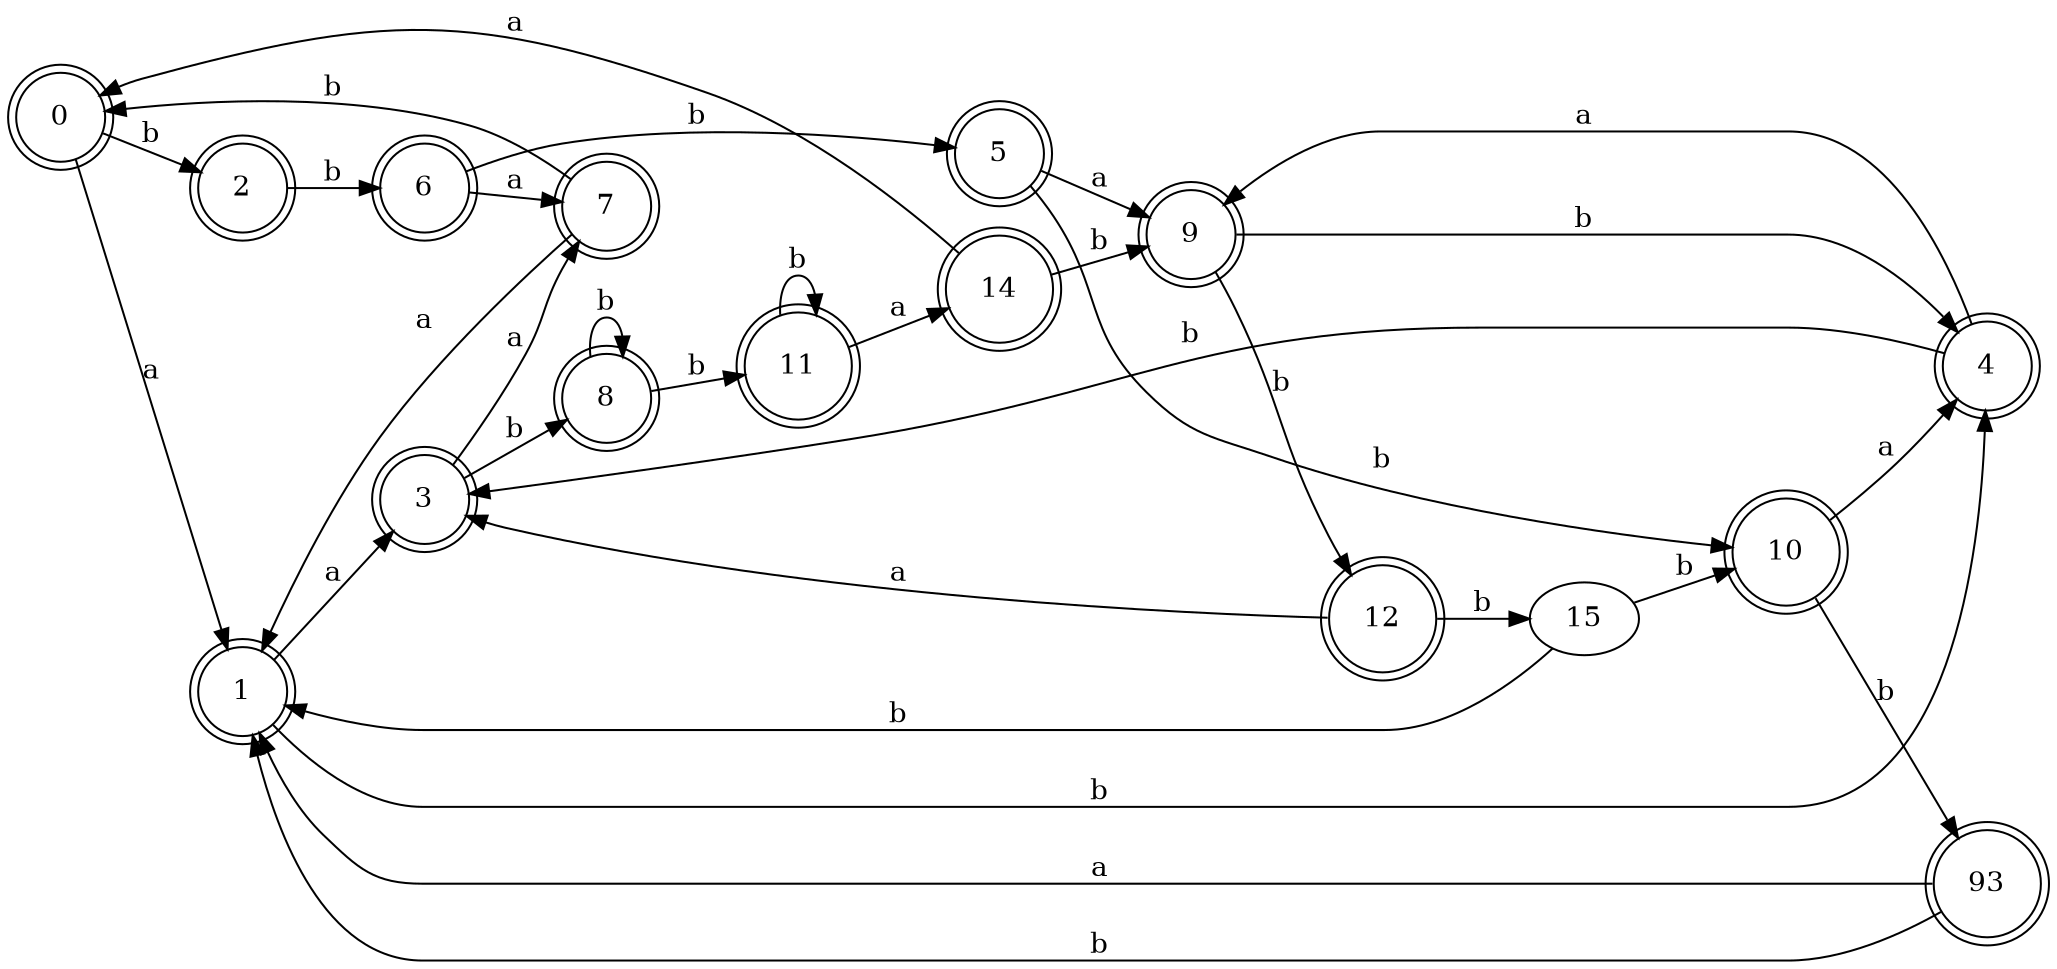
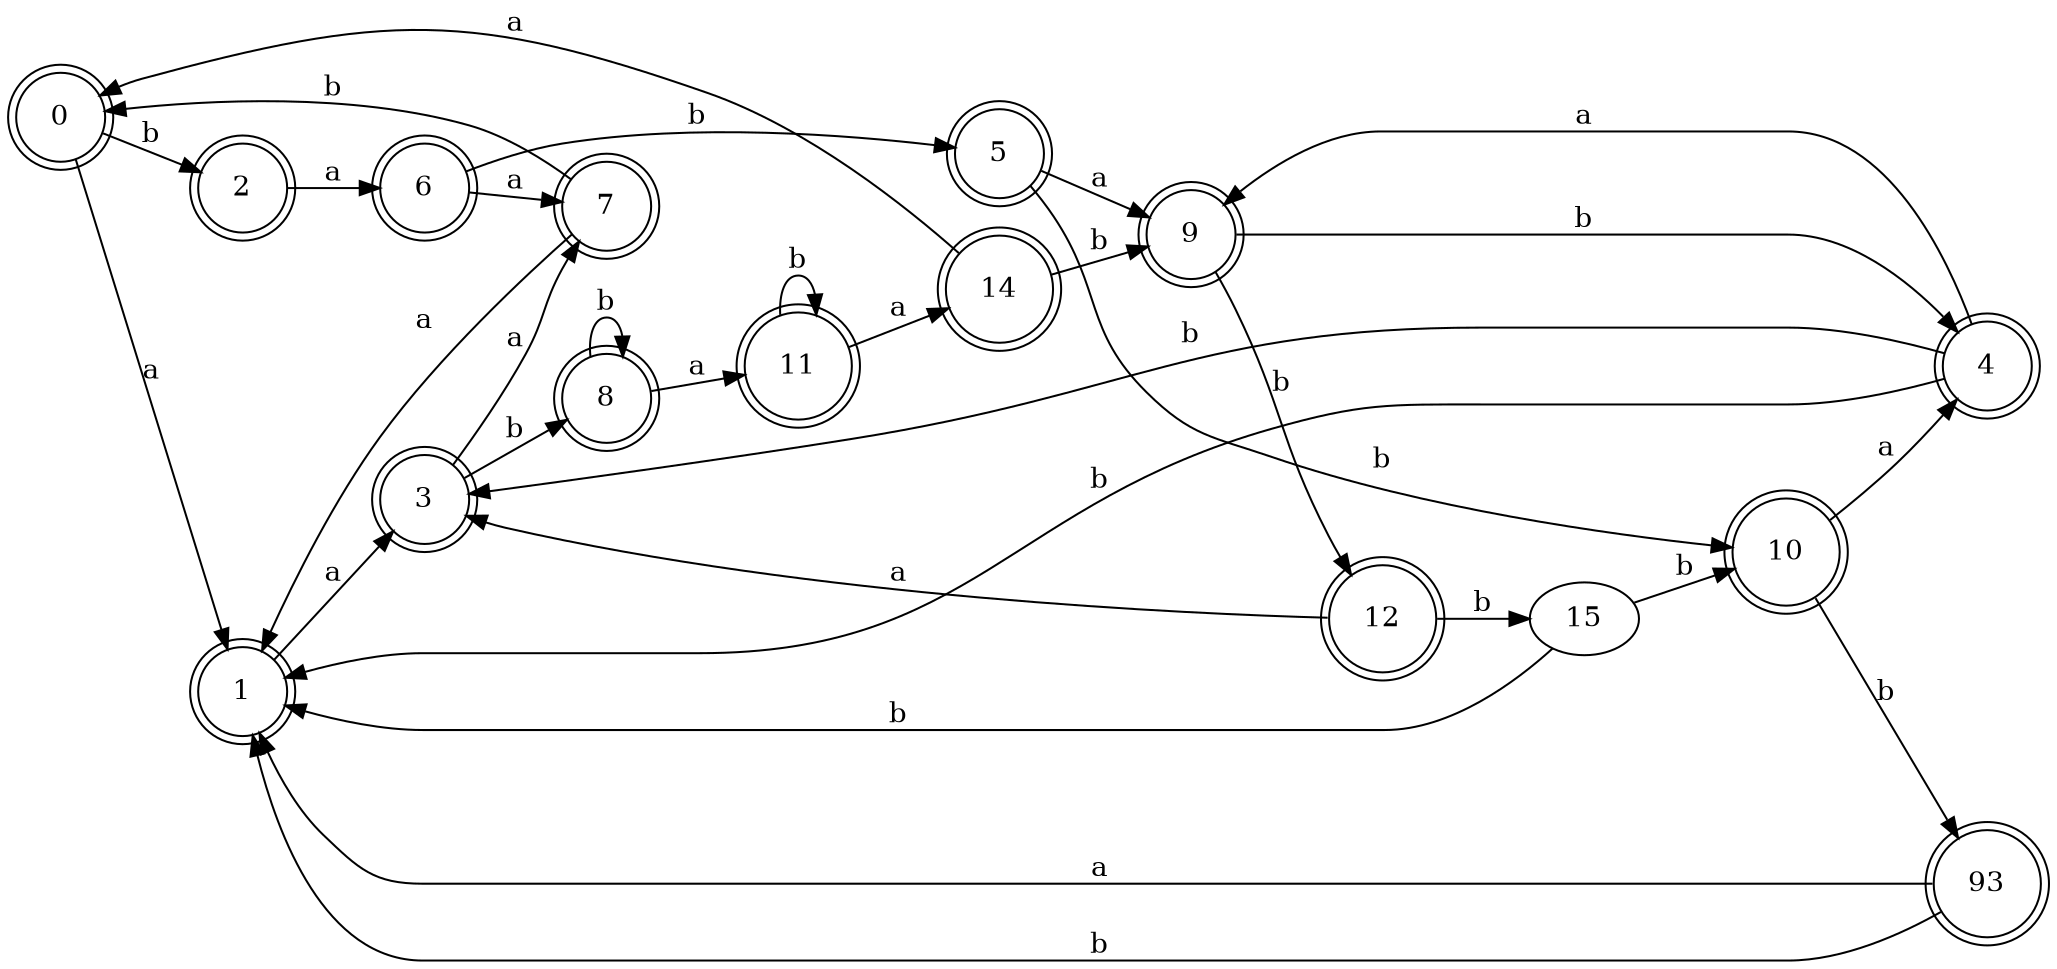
(334, 173) -> (334, 173)
(698, 367) -> (698, 367)
(1250, 807) -> (1114, 493)
